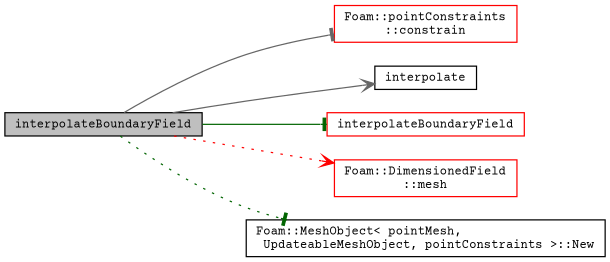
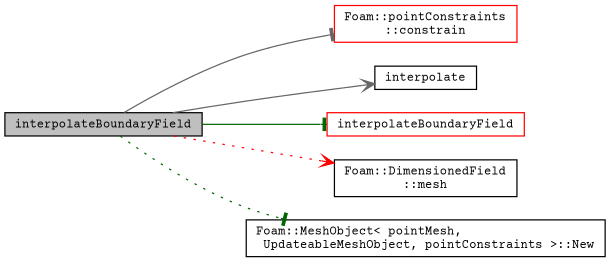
(426, 178) -> (426, 178)
